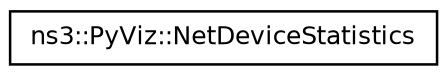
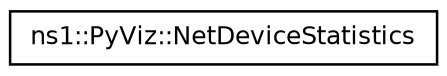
(224, 38) -> (224, 38)
